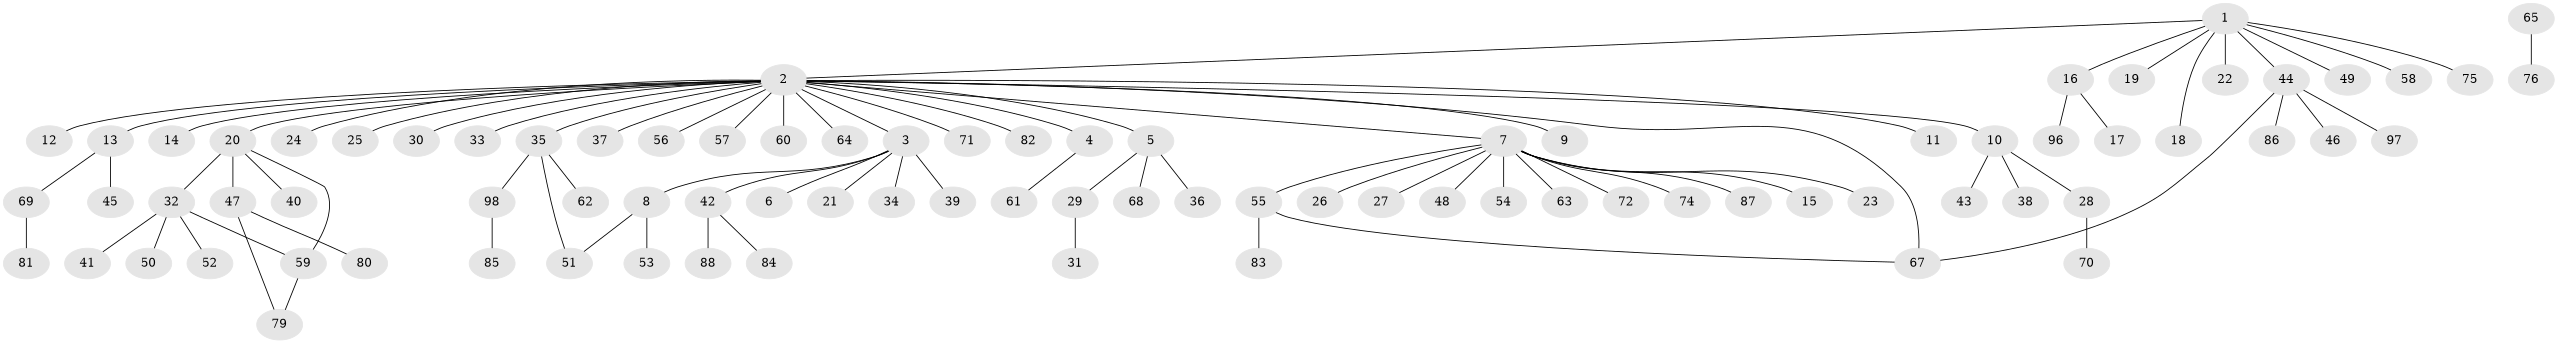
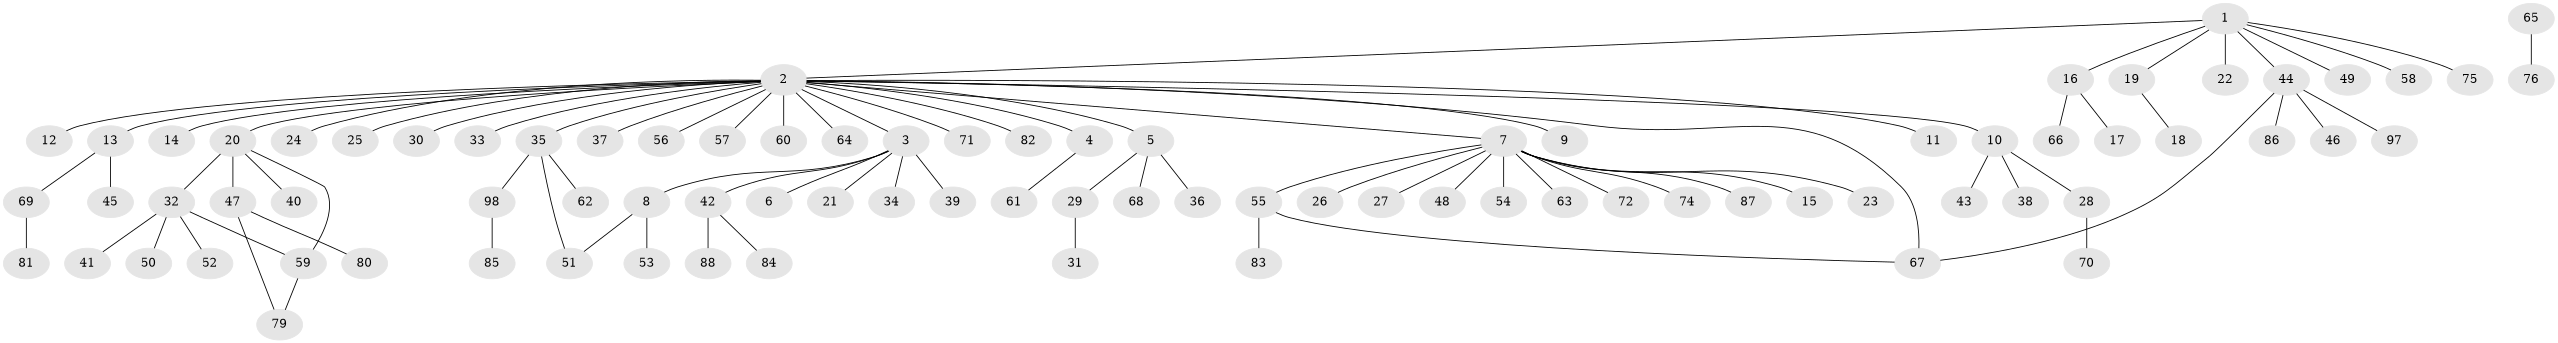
(2190, 77) -> (2155, 110)
(2056, 141) -> (2056, 141)
